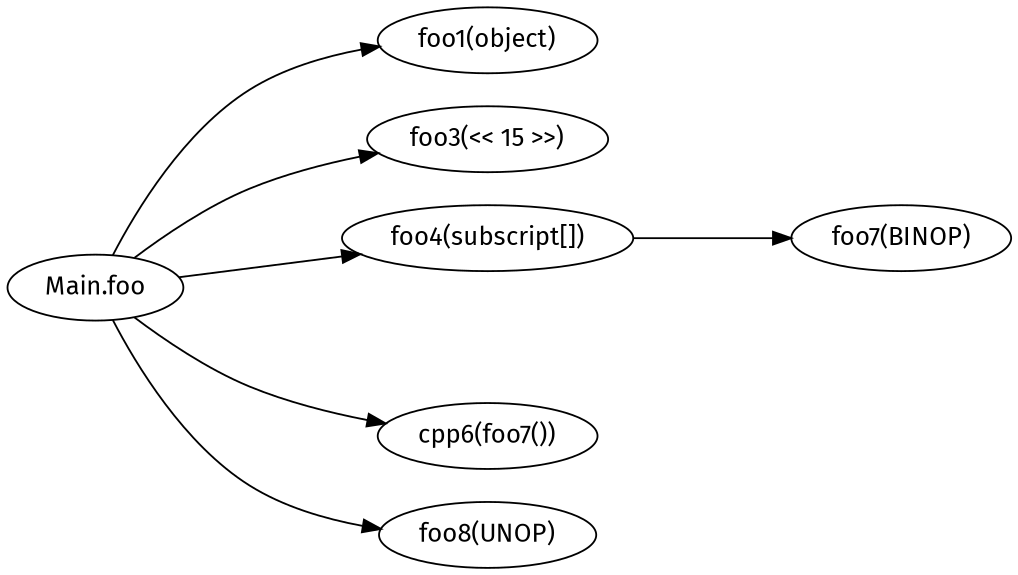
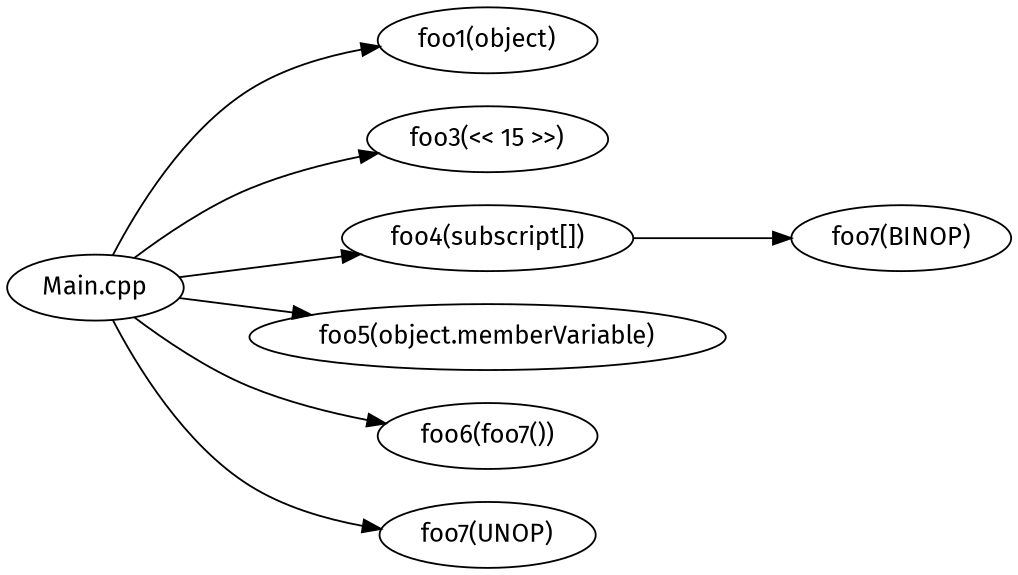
(95, 288) -> (95, 288)
none -> (488, 337)
(488, 436) -> (488, 436)
(488, 535) -> (488, 535)
